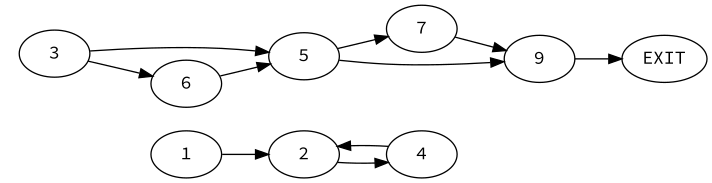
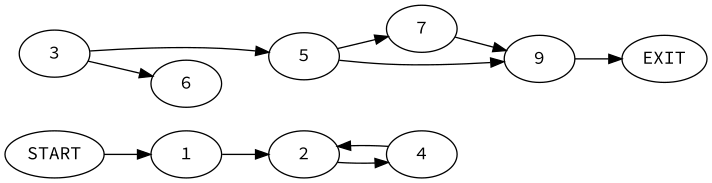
(239, 72) -> none
none -> (55, 154)
